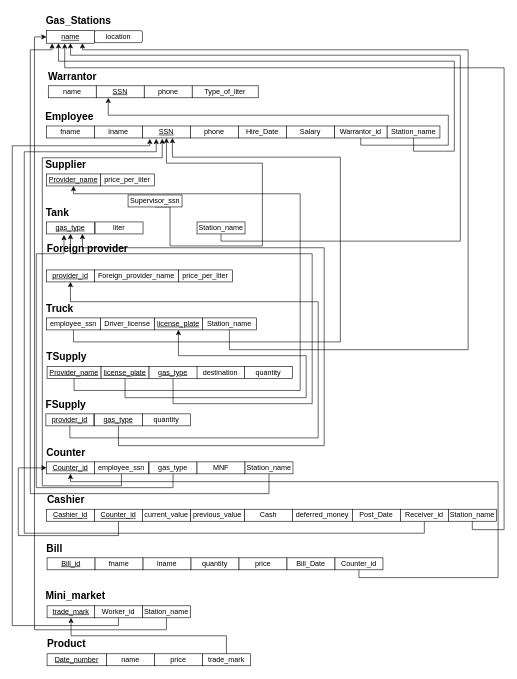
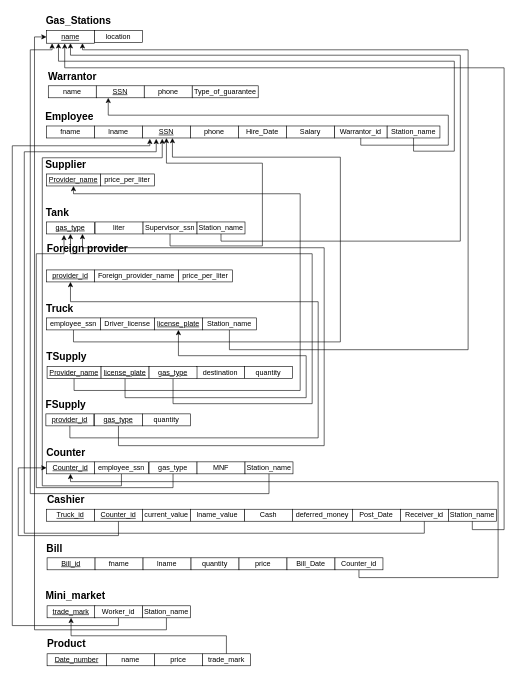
(119, 36) -> (119, 36)
(225, 92) -> (225, 92)
(155, 201) -> (170, 228)
(71, 515) -> (71, 515)
(218, 515) -> (218, 515)
